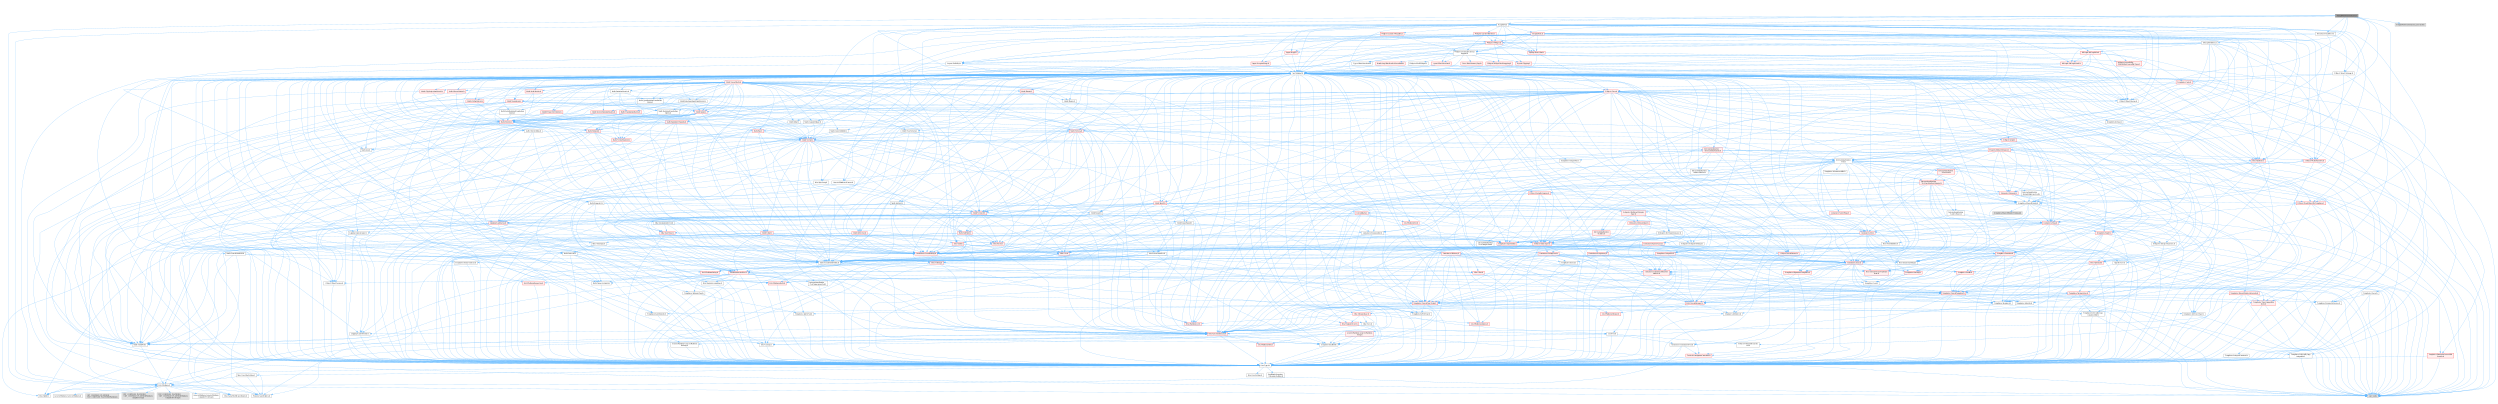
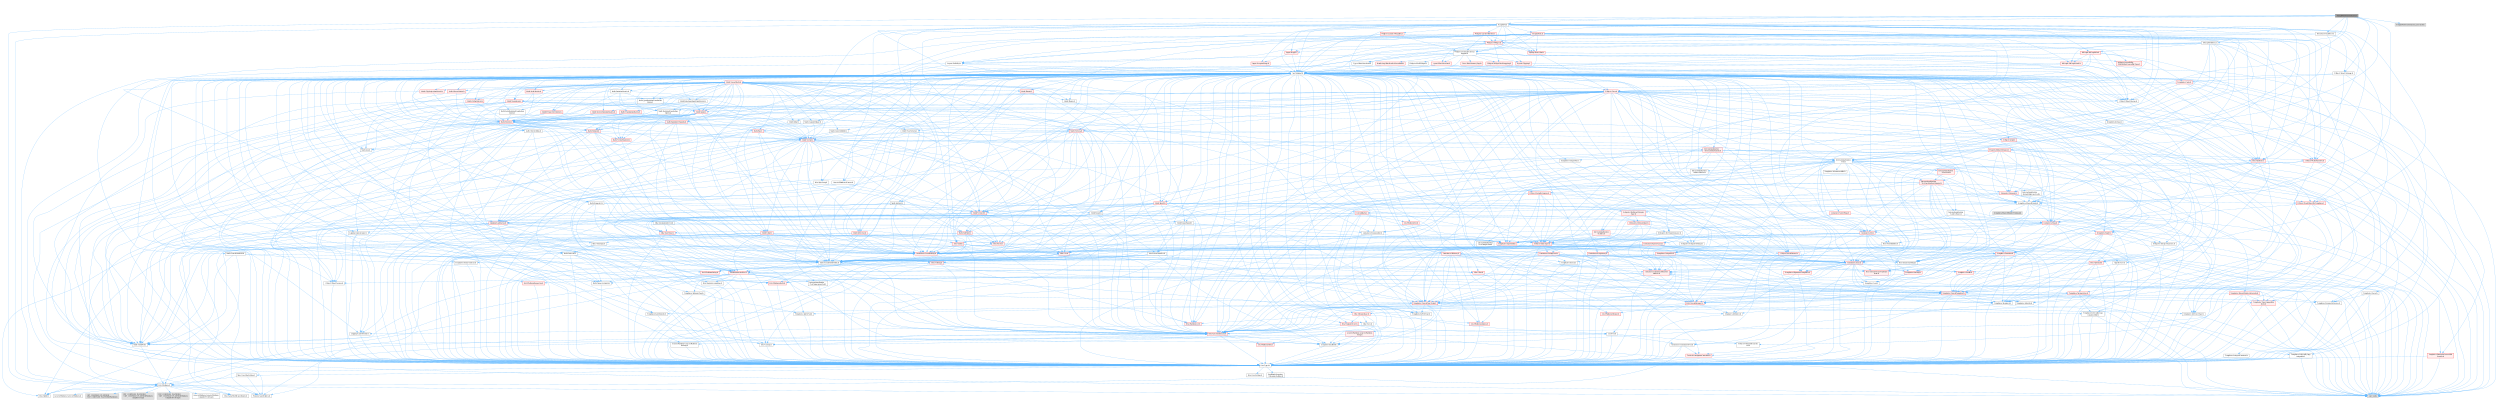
(136, 390) -> (129, 391)
